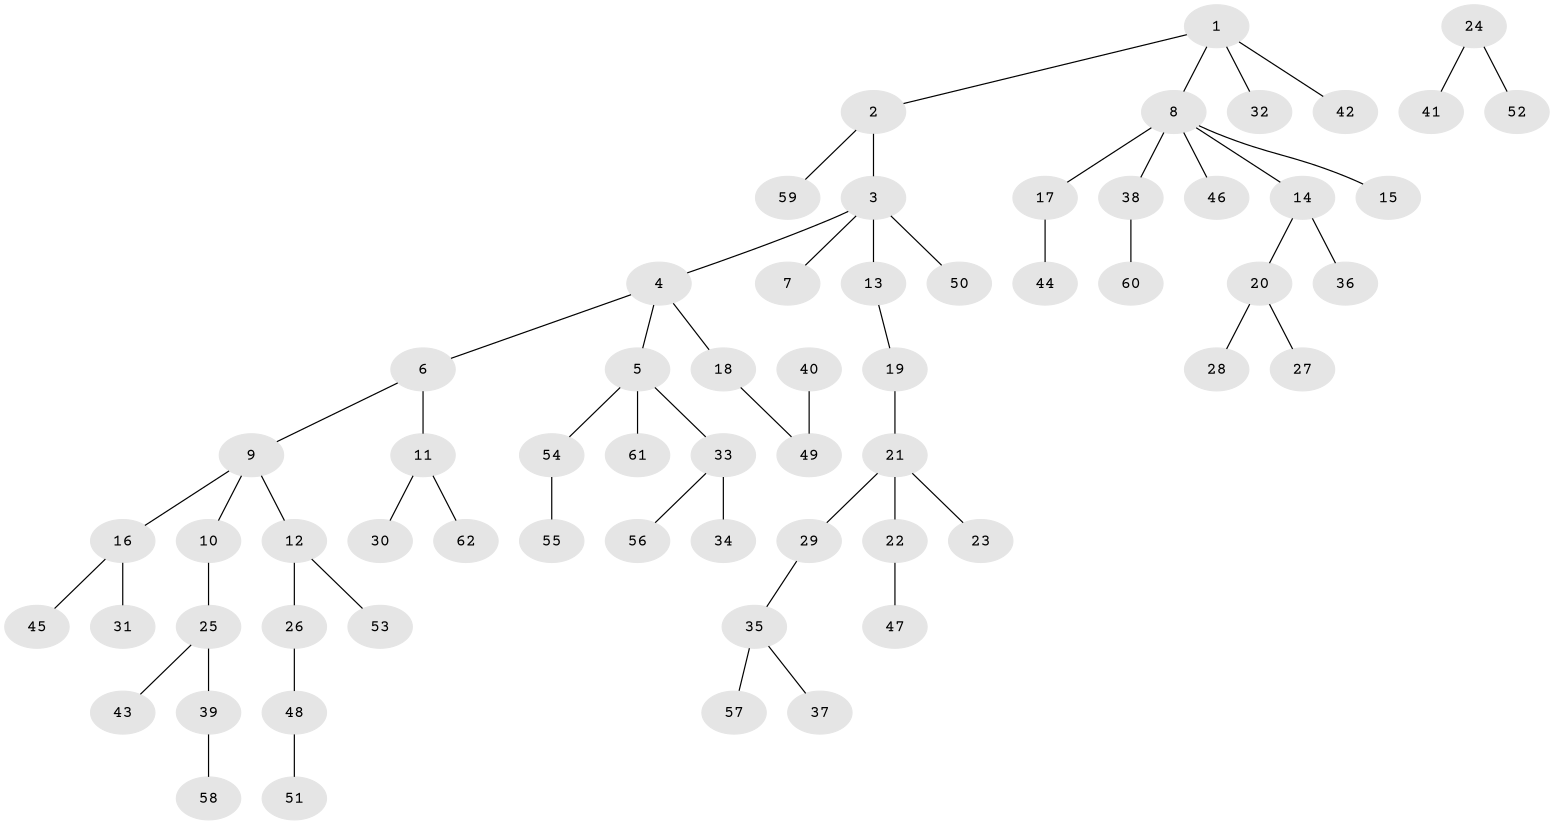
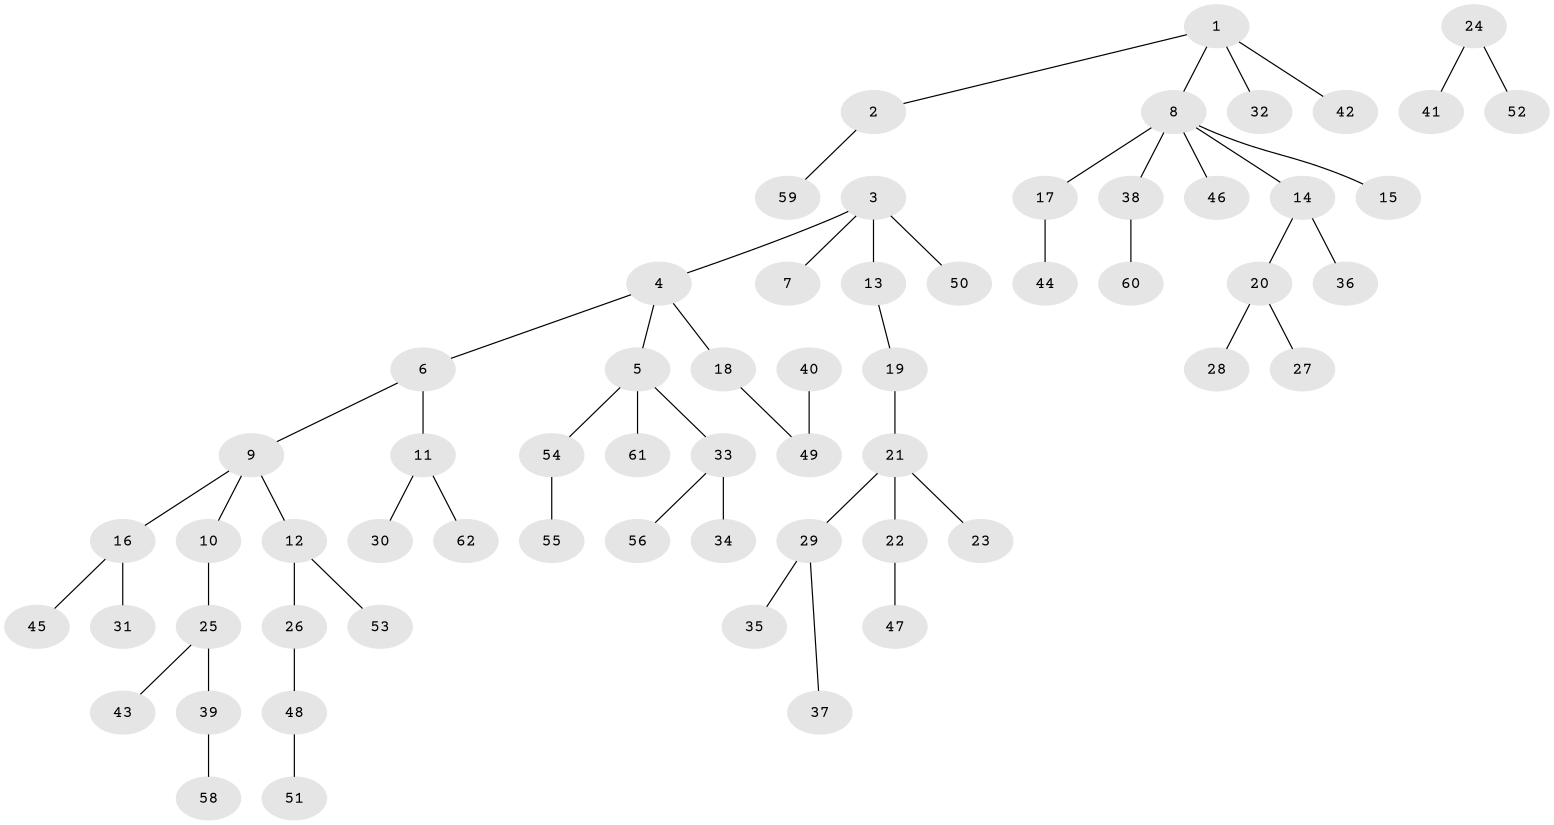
(873, 155) -> none
(787, 670) -> (815, 627)
(734, 713) -> none
